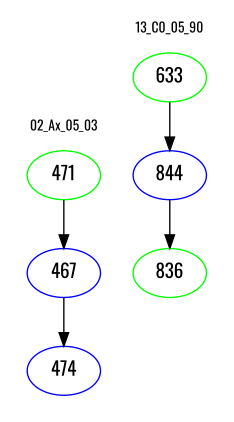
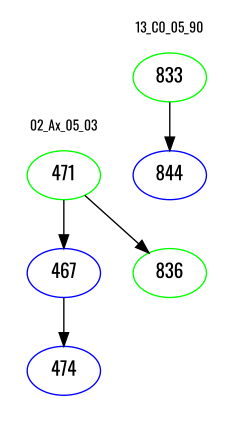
(170, 77) -> (170, 77)
(170, 217) -> (102, 211)
